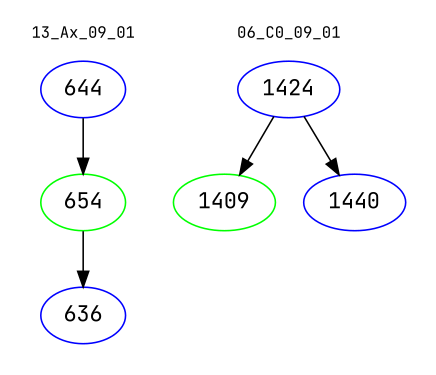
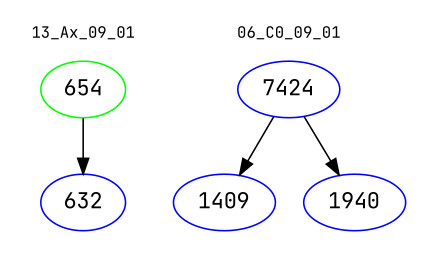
(83, 89) -> none
(289, 89) -> (289, 89)
(224, 202) -> (224, 202)
(355, 202) -> (355, 202)
(83, 315) -> (83, 202)
